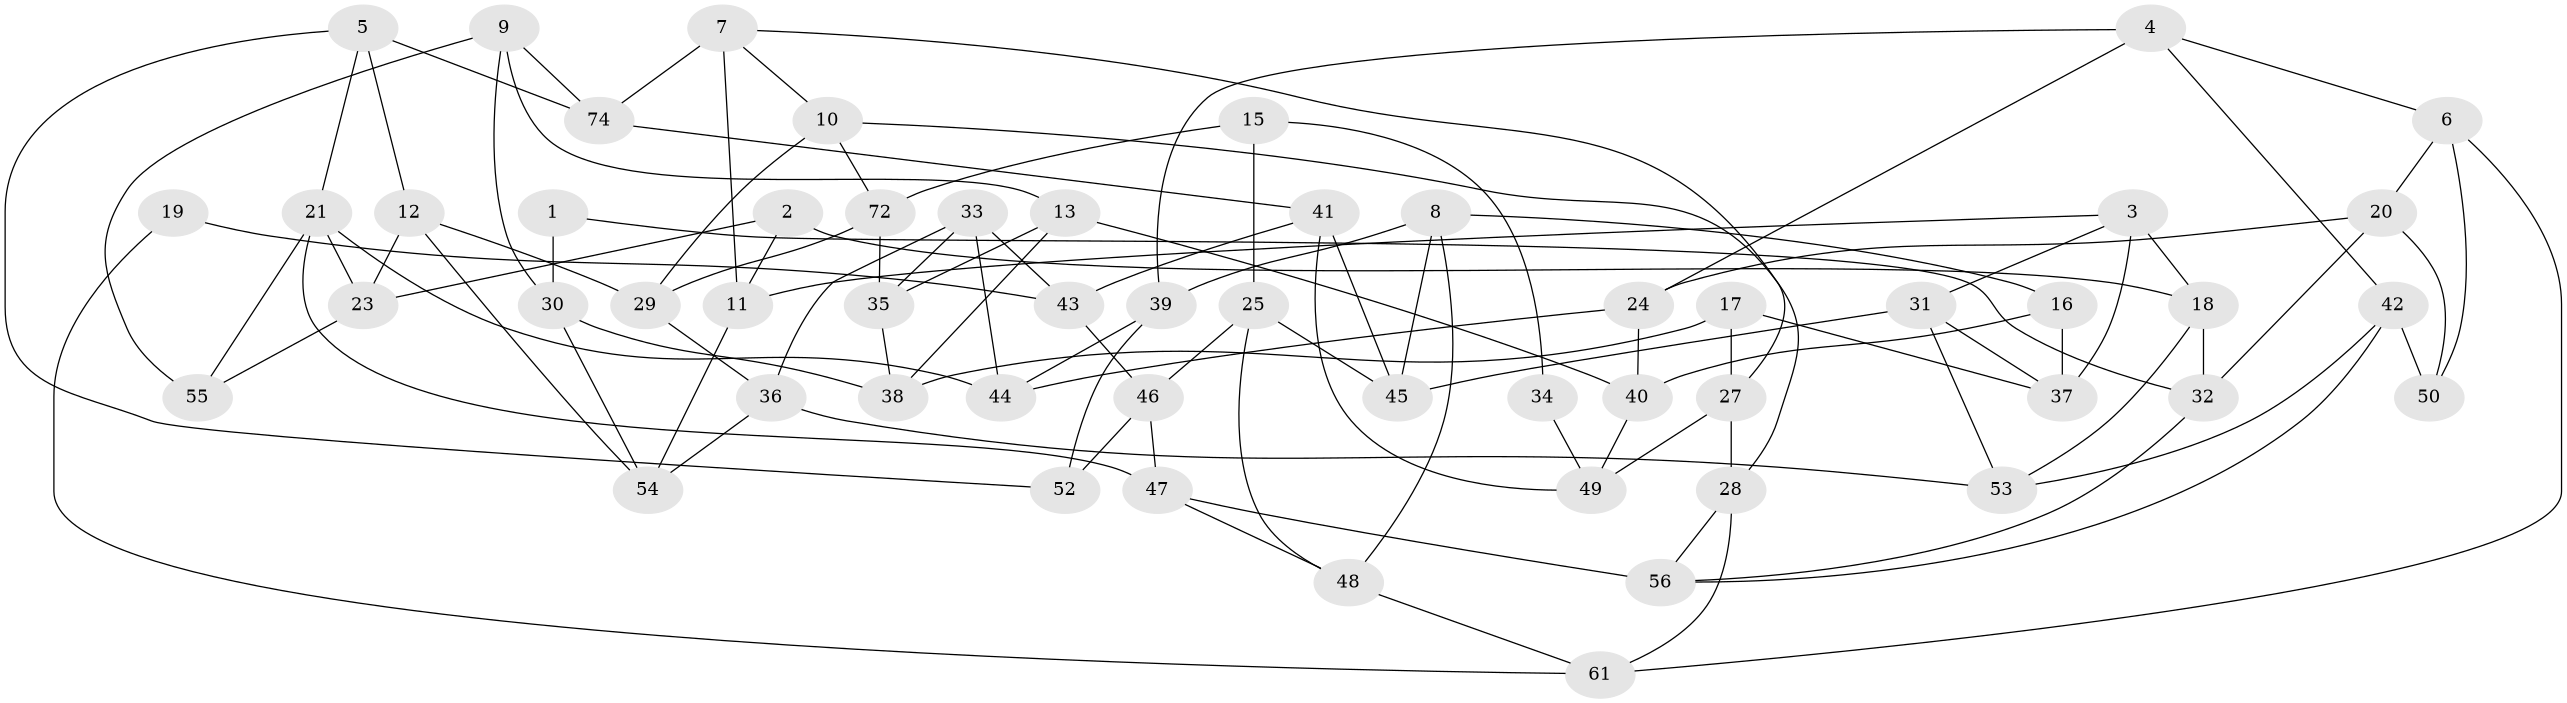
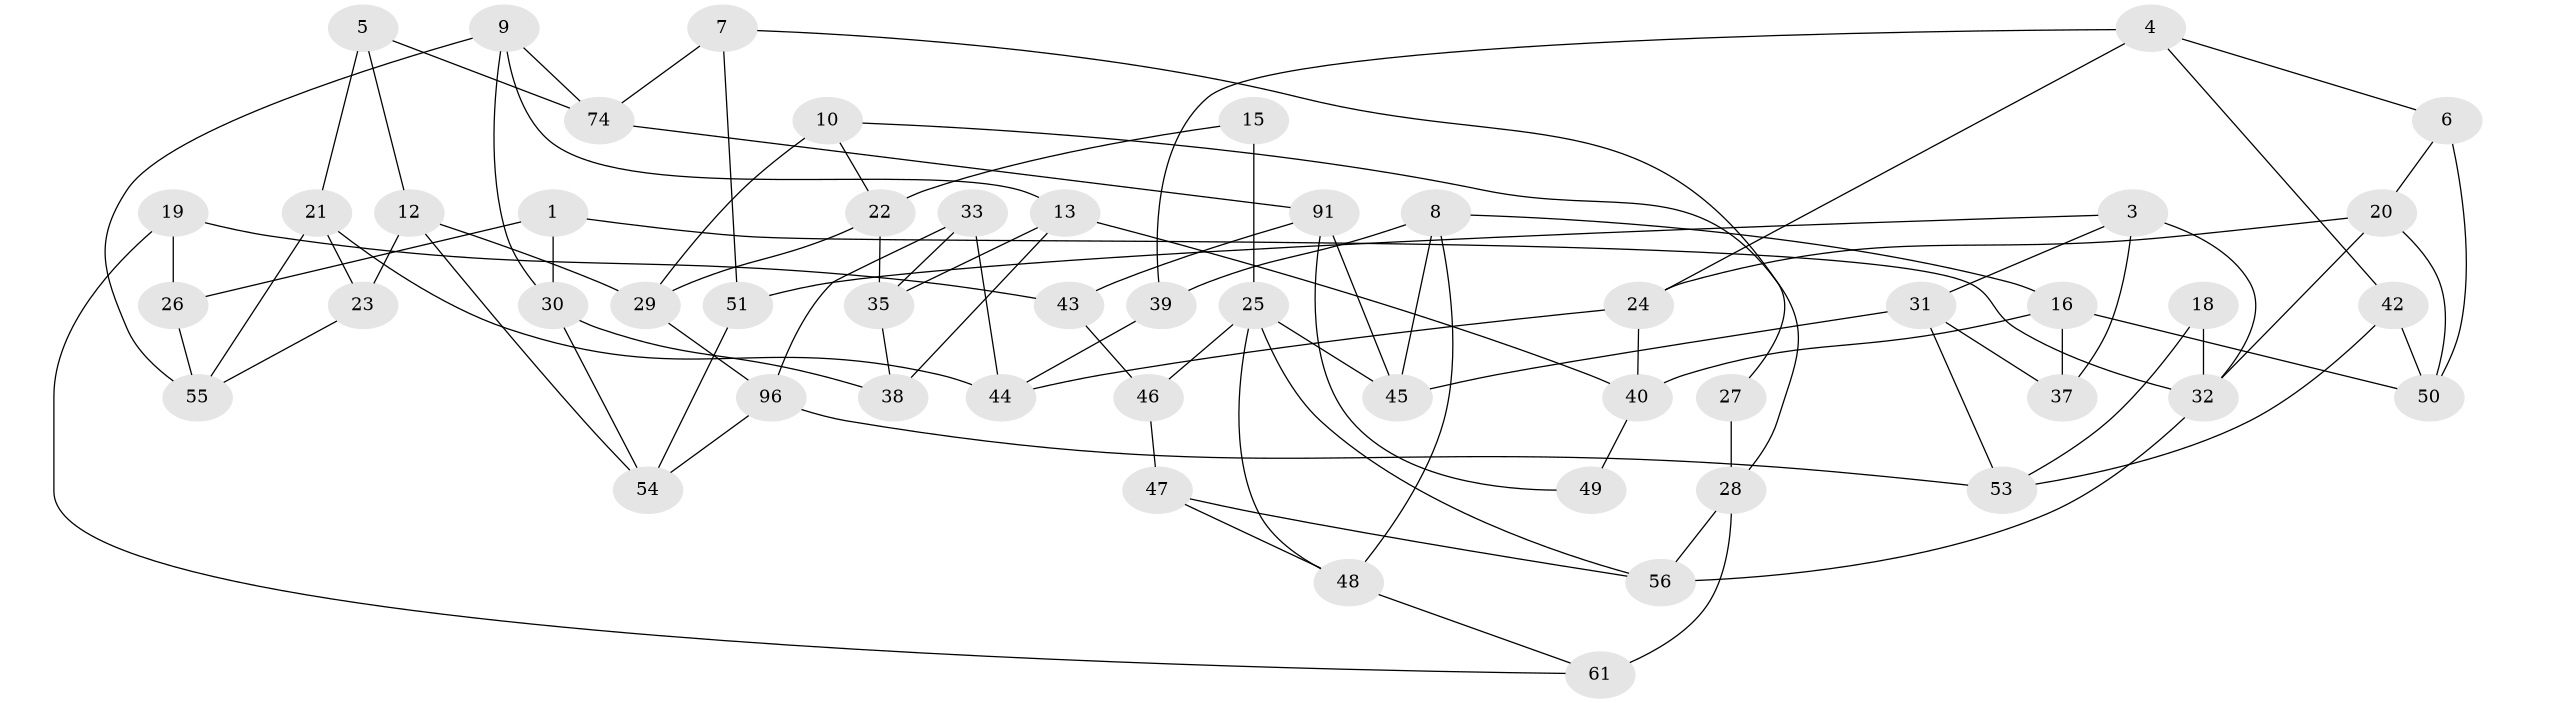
(775, 75) -> none
(788, 213) -> none
(880, 213) -> (880, 213)
(1324, 213) -> (1324, 213)
(1012, 251) -> none
(2168, 259) -> (2250, 282)
none -> (173, 305)
(738, 305) -> (738, 305)
(1731, 305) -> none
none -> (2231, 348)
(771, 398) -> (771, 398)
(1543, 398) -> none
(667, 430) -> none
(1661, 444) -> none
(1065, 490) -> none
(2071, 532) -> (1407, 483)
(2298, 589) -> none
